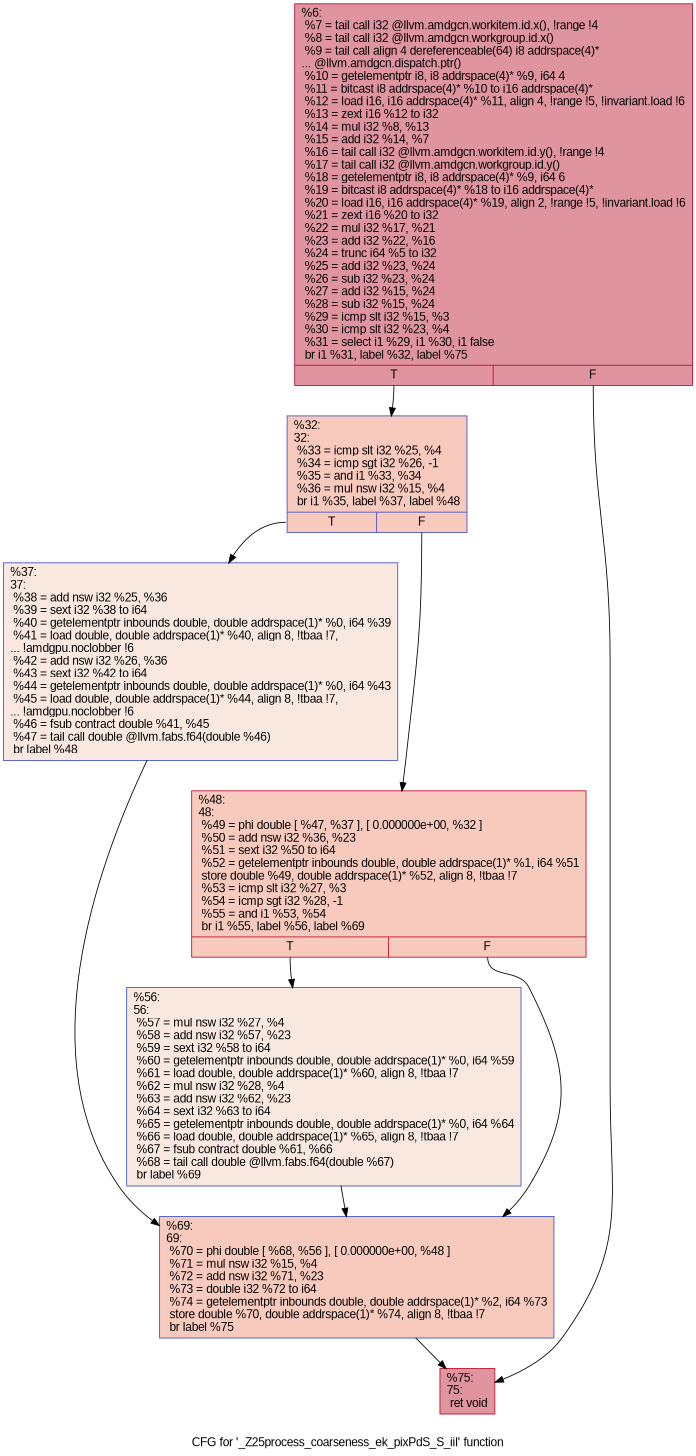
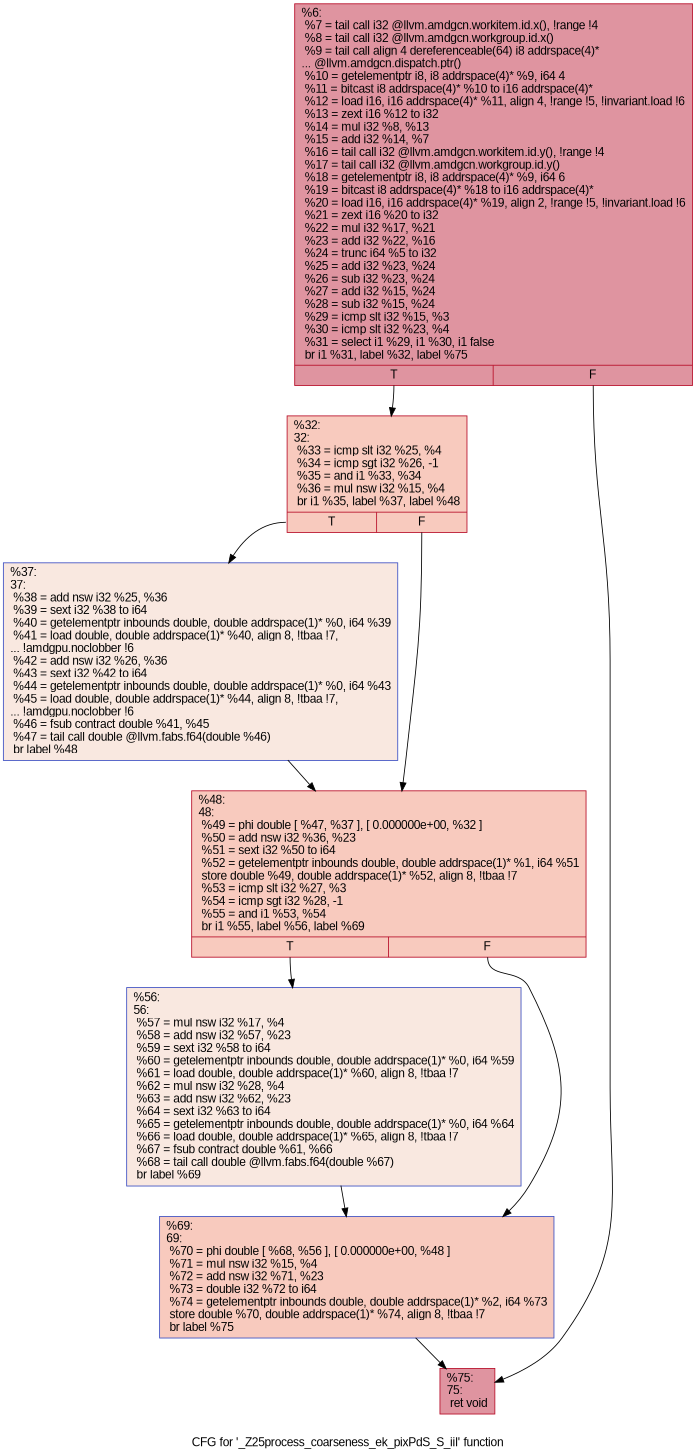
(377, 474) -> (377, 474)
(77, 996) -> (299, 772)
(209, 1023) -> (209, 1023)
